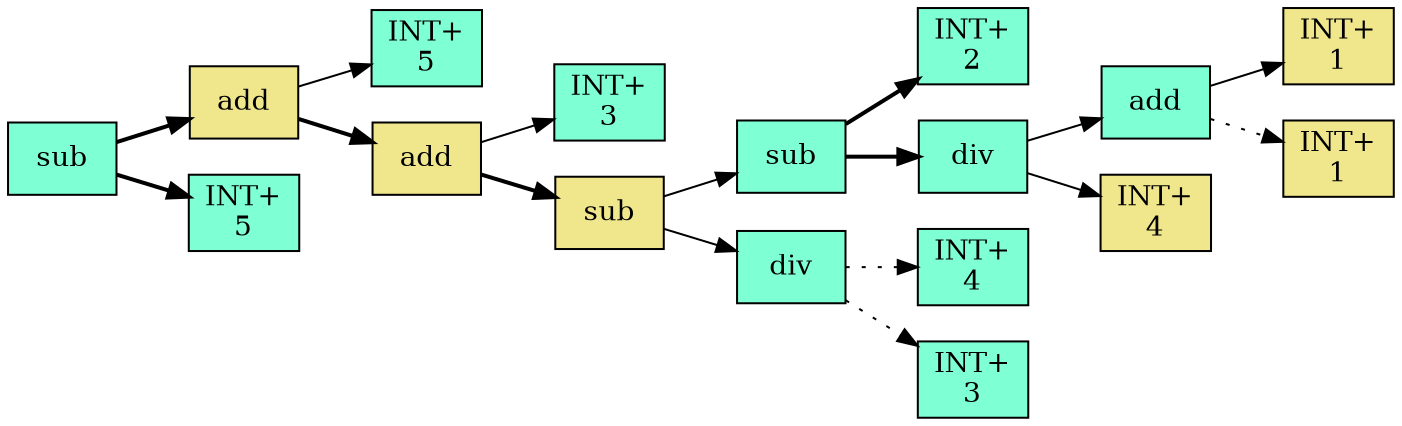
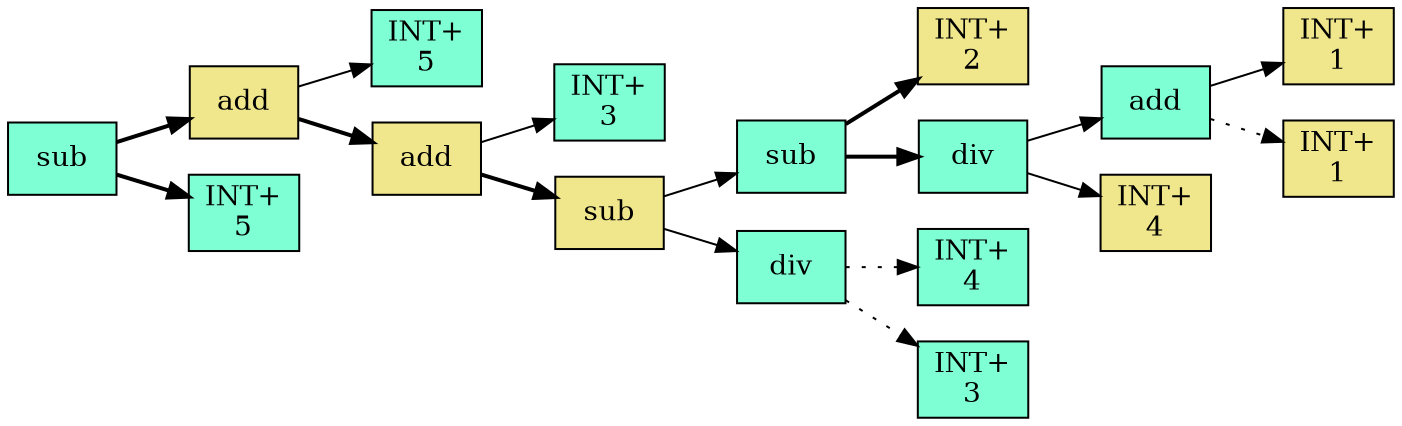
(973, 46) -> (973, 46)
